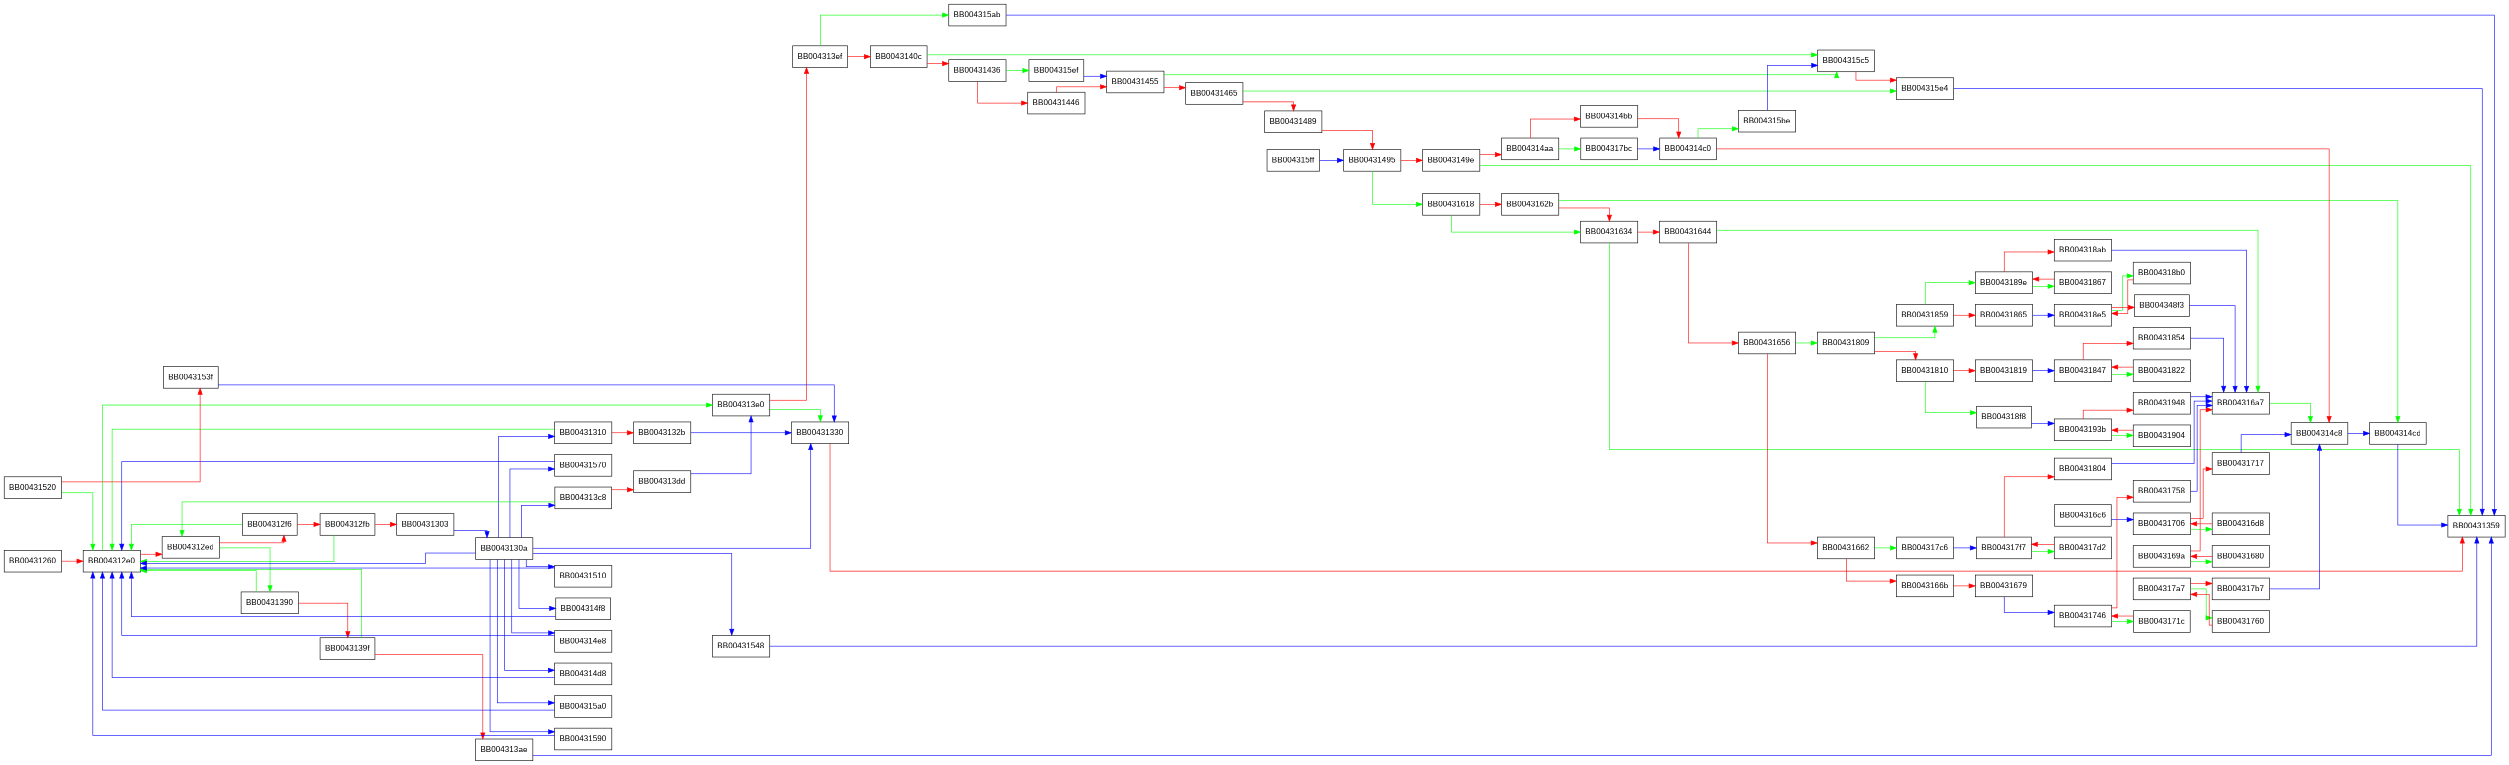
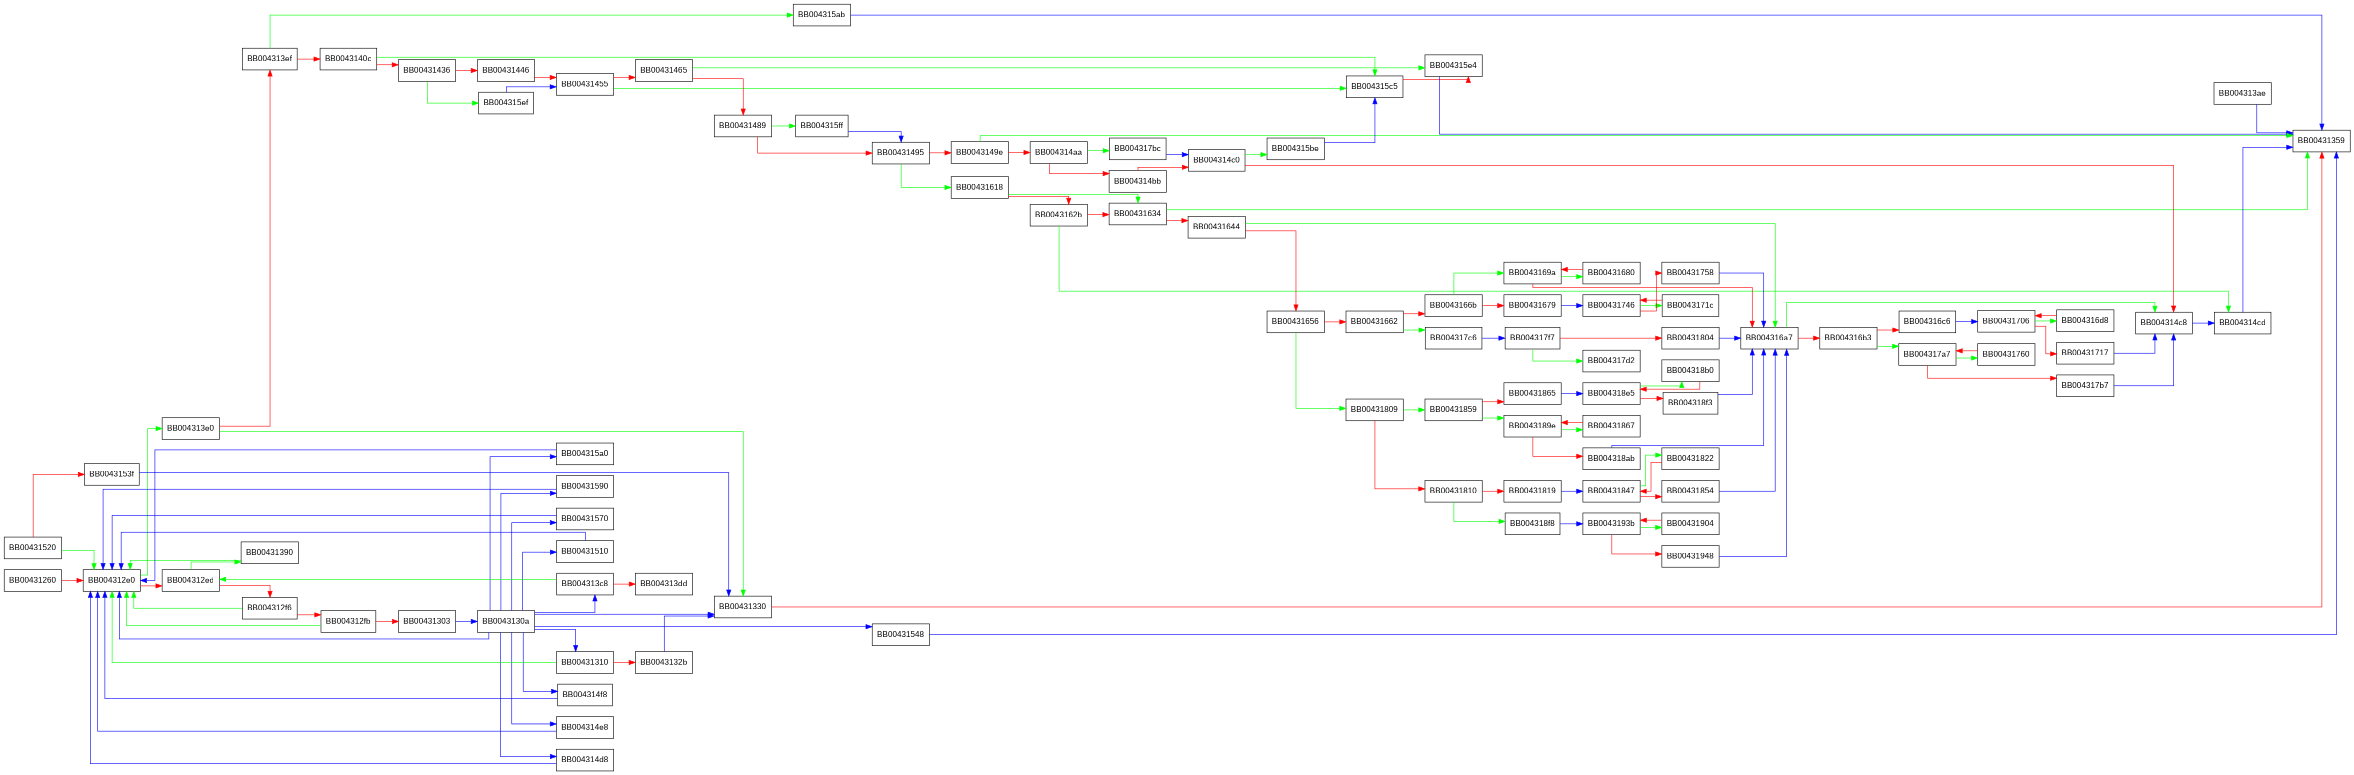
none -> (781, 126)
none -> (1465, 273)
(2162, 306) -> (1690, 403)
none -> (1848, 338)
(747, 474) -> none
(2046, 544) -> none
(348, 649) -> none
